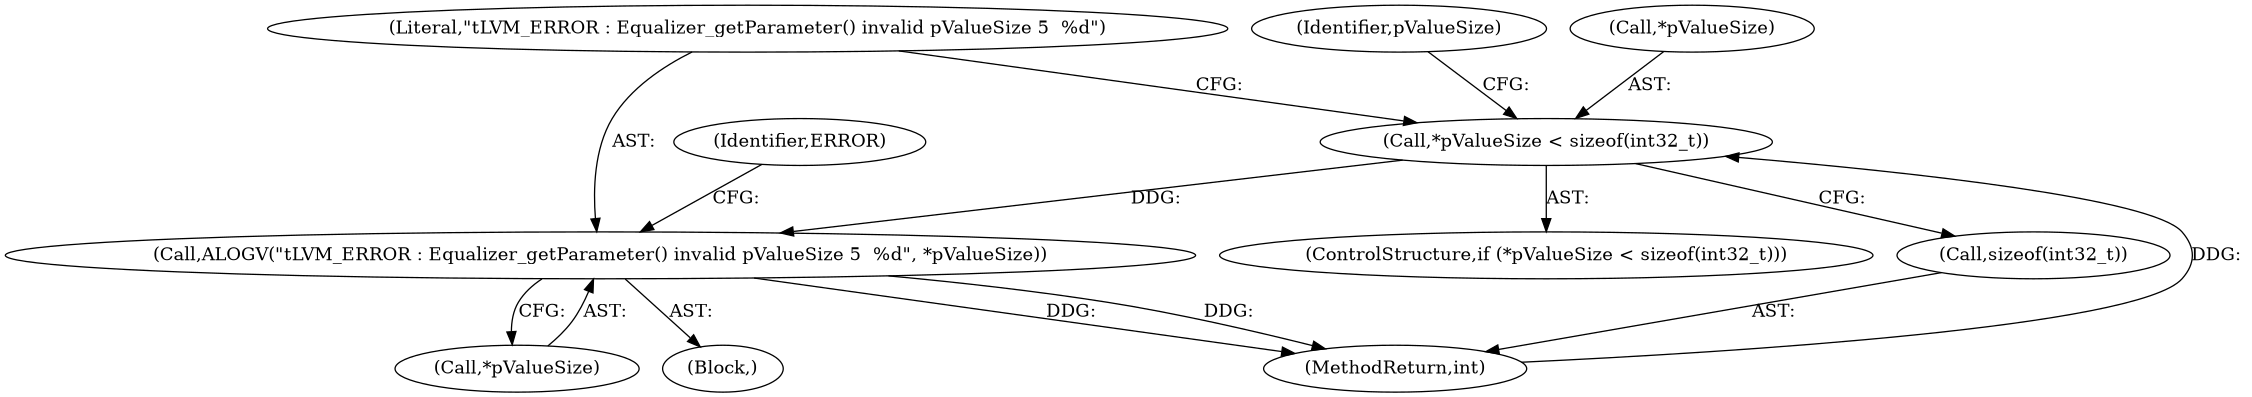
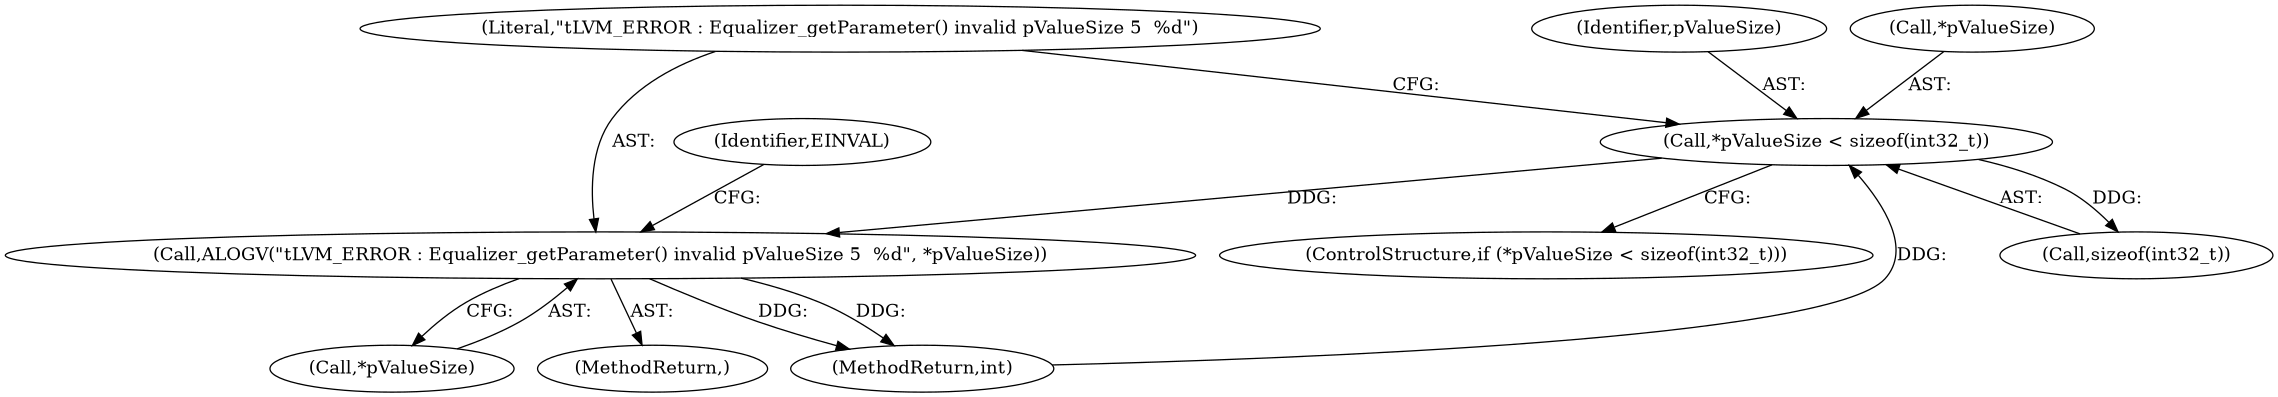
(1509, 85) -> (1787, 85)
(800, 142) -> (802, 142)
(1571, 199) -> (1731, 199)
(1845, 199) -> (2120, 199)
(1720, 311) -> (1989, 202)
(723, 369) -> (653, 369)
